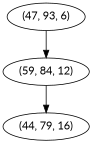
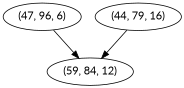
(46, 17) -> (42, 17)
(46, 95) -> (117, 41)
